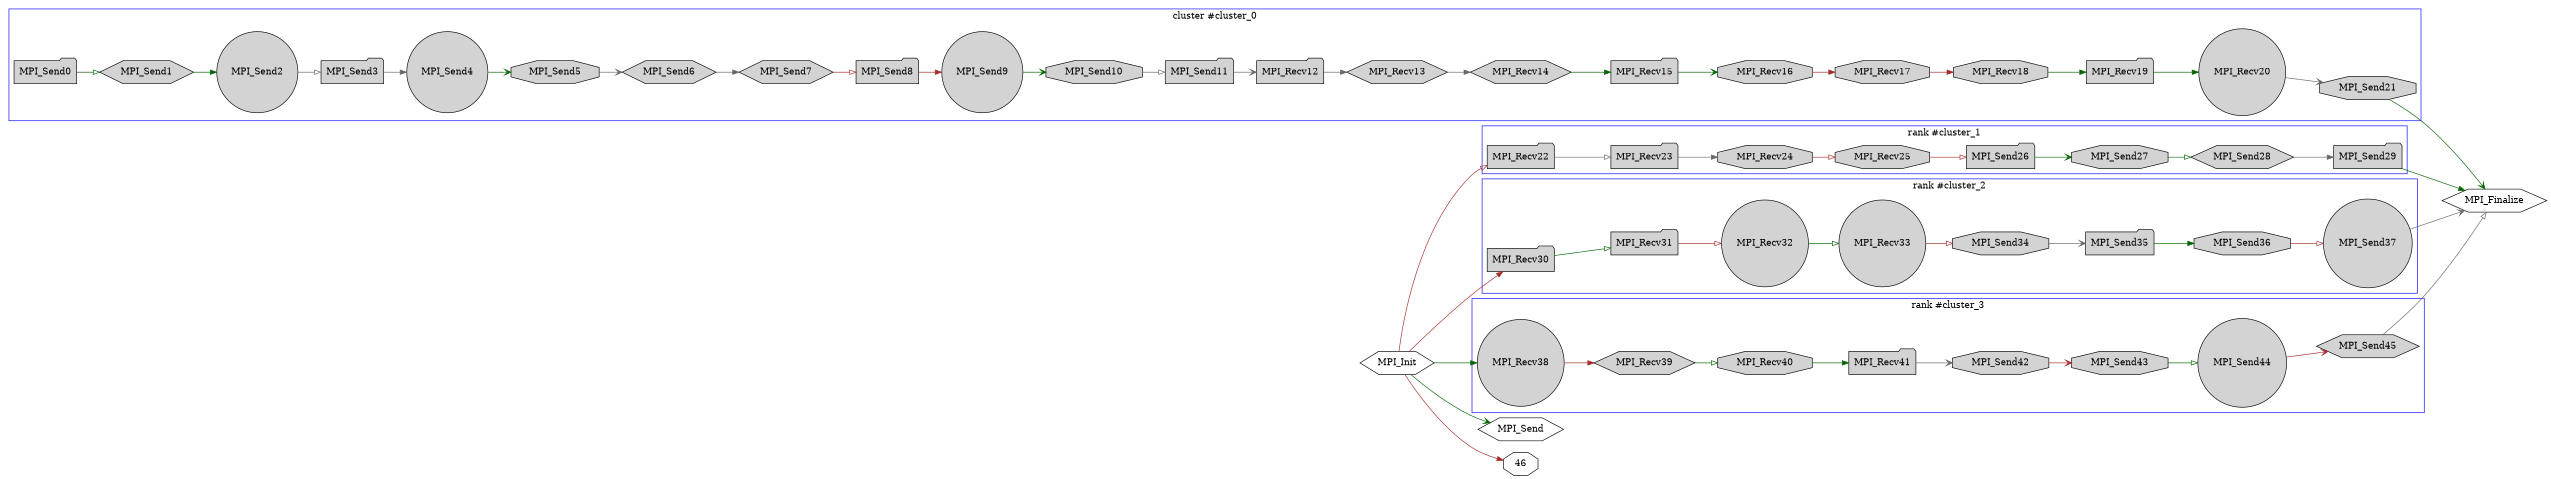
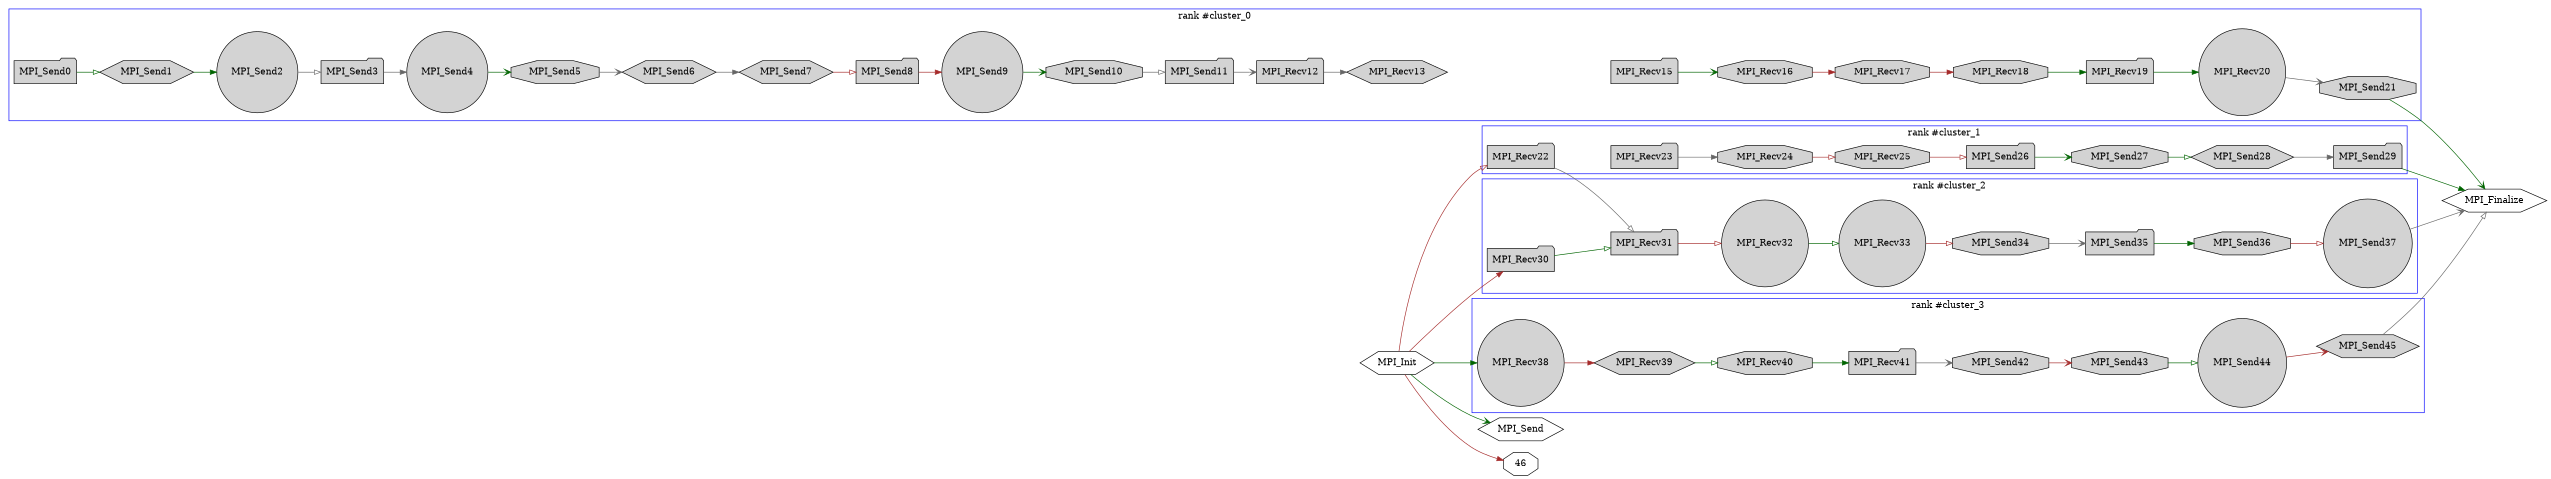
(1215, 16) -> (1215, 16)
(1521, 72) -> none
(1579, 157) -> (1595, 194)
